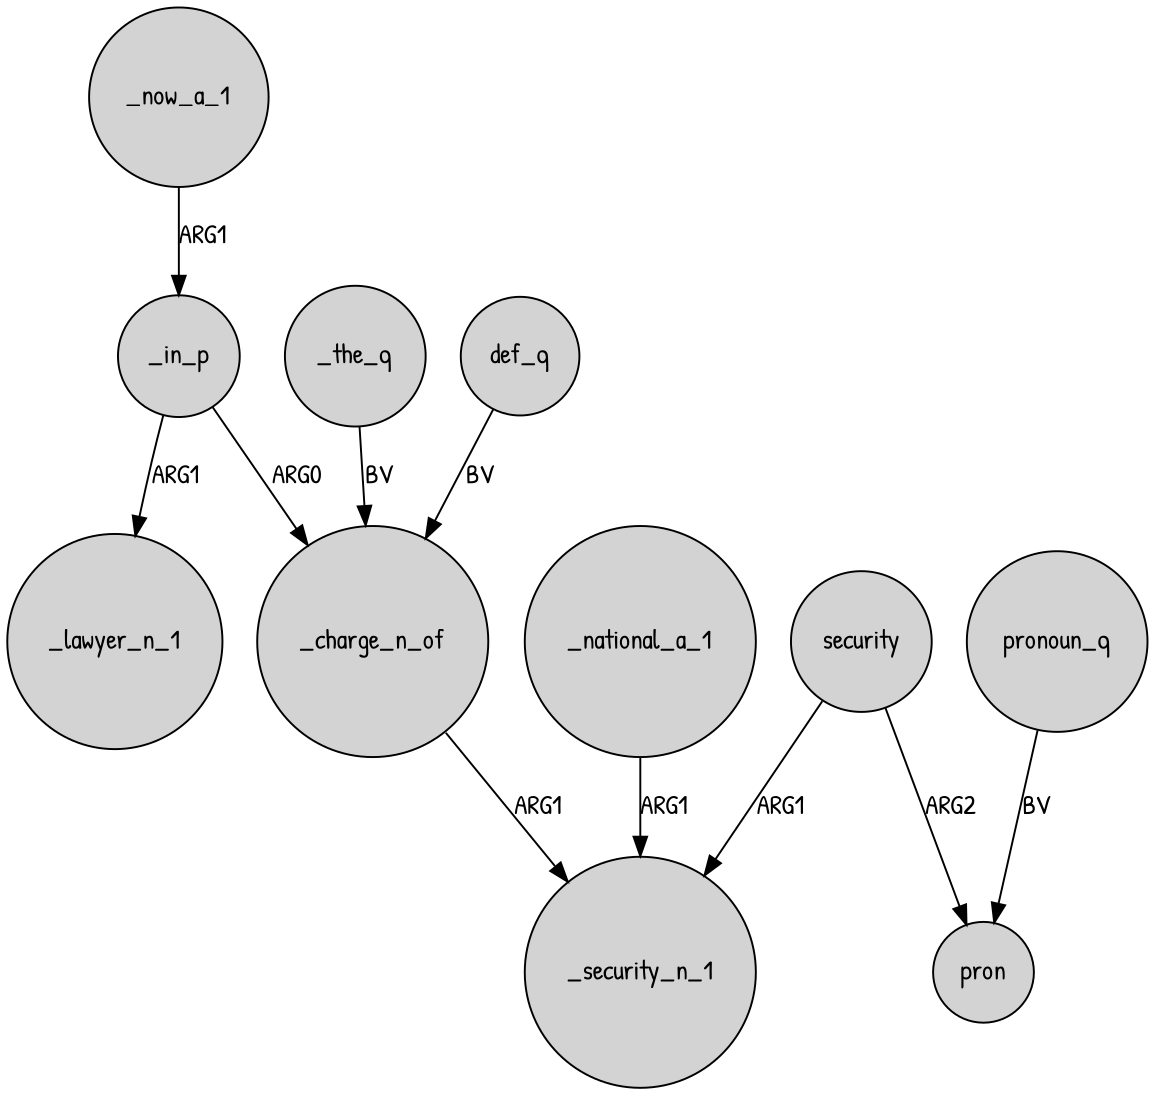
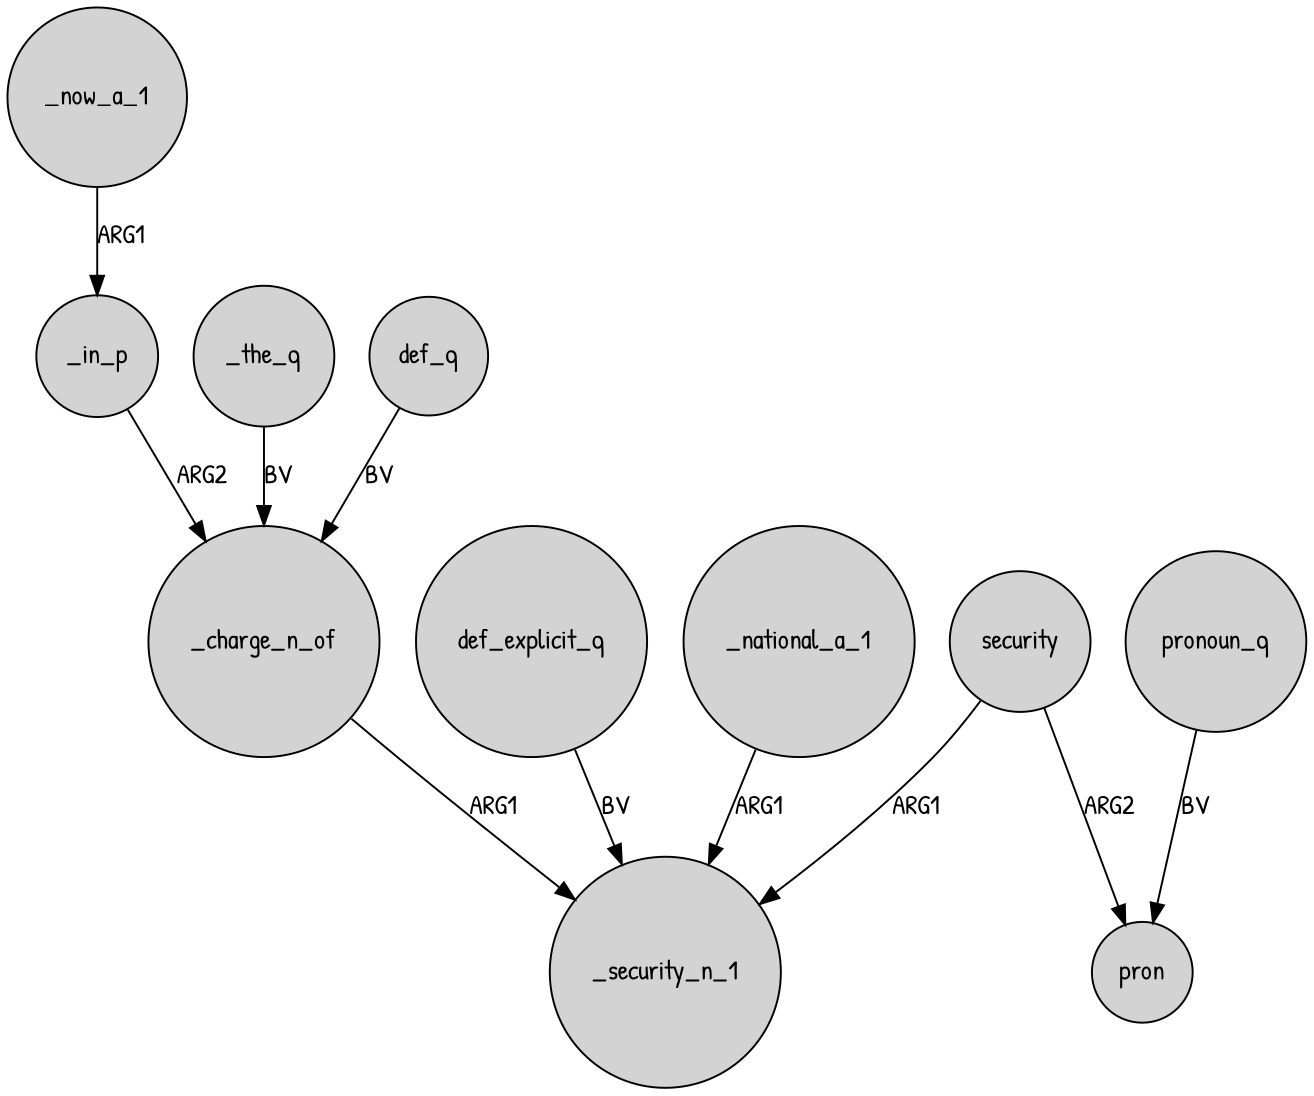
(297, 476) -> (203, 476)
(115, 642) -> none
none -> (532, 642)
